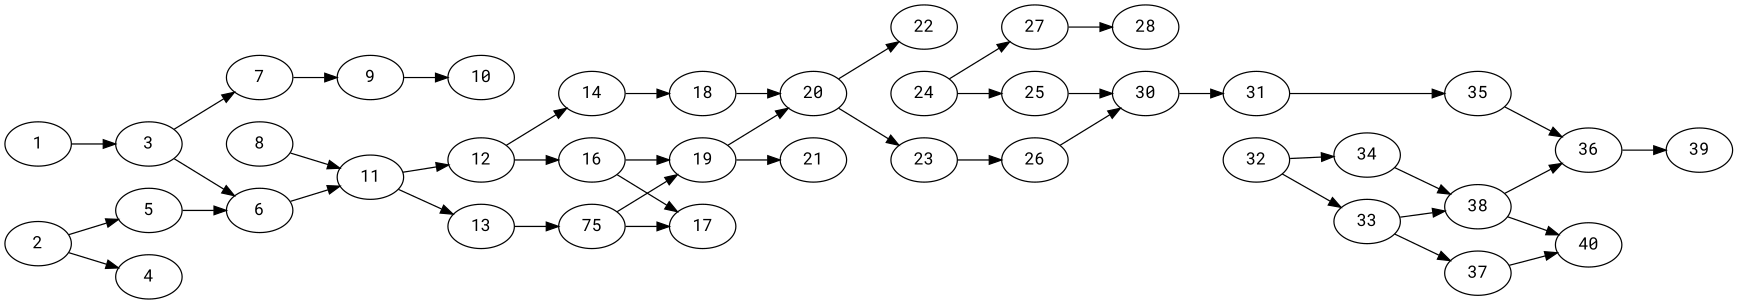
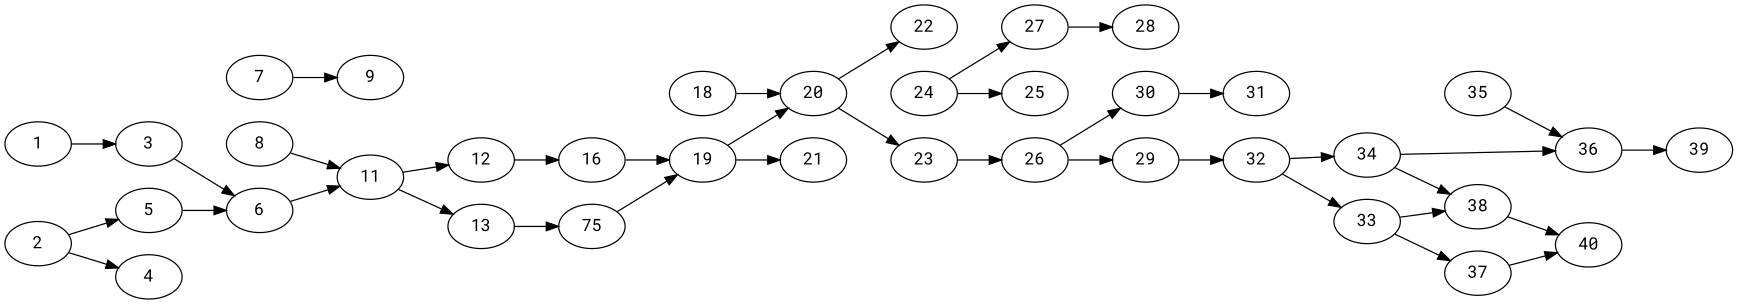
(481, 78) -> none
(592, 94) -> none
(1084, 94) -> none
(1361, 94) -> none
(199, 114) -> none
none -> (1146, 160)
(1528, 181) -> (1472, 153)
(703, 226) -> none
